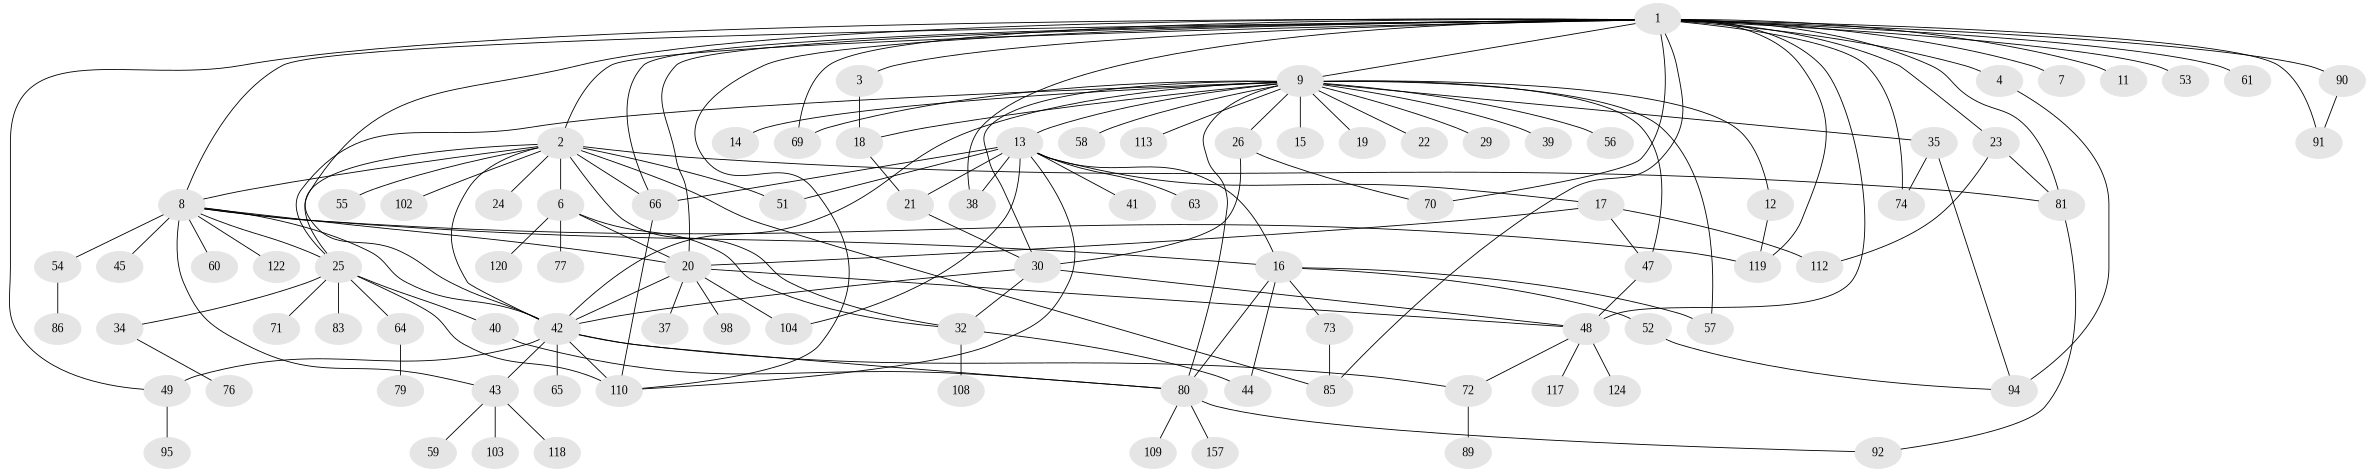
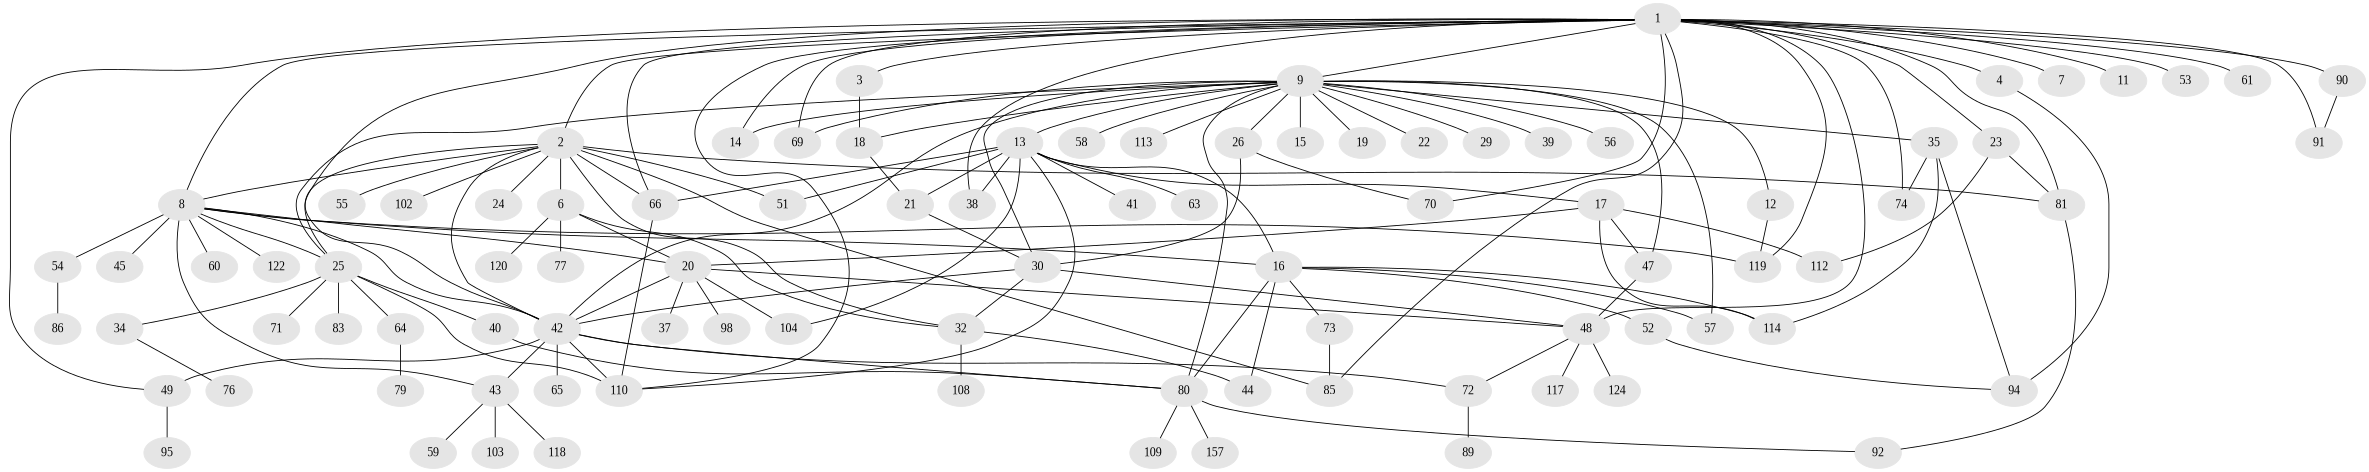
(1057, 32) -> (1174, 30)
none -> (1772, 329)
